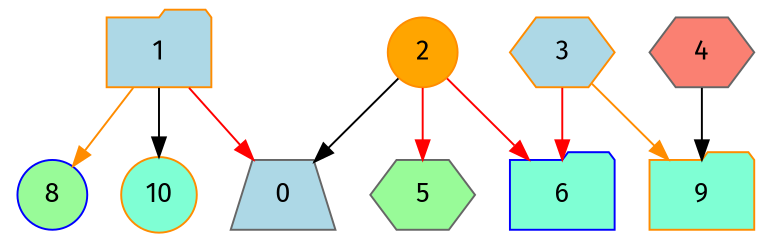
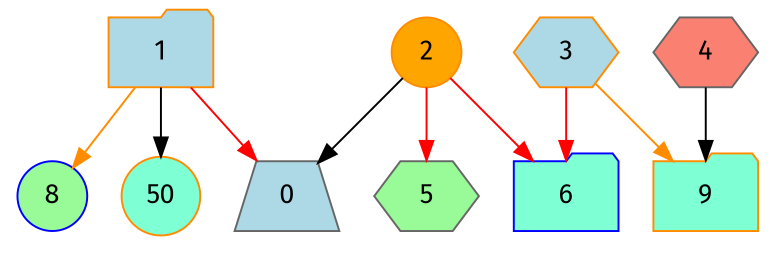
(159, 195) -> (161, 196)
